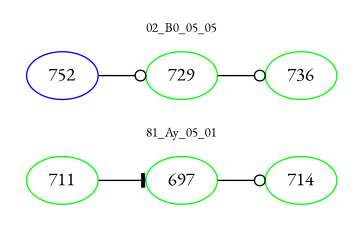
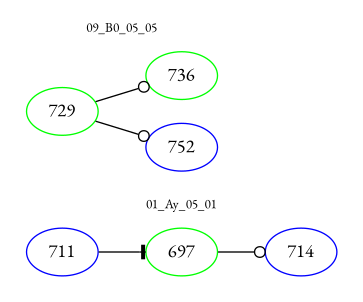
(182, 29) -> (122, 29)
(117, 76) -> (117, 128)
(182, 133) -> (182, 205)
(62, 180) -> (62, 252)
(301, 180) -> (301, 252)
